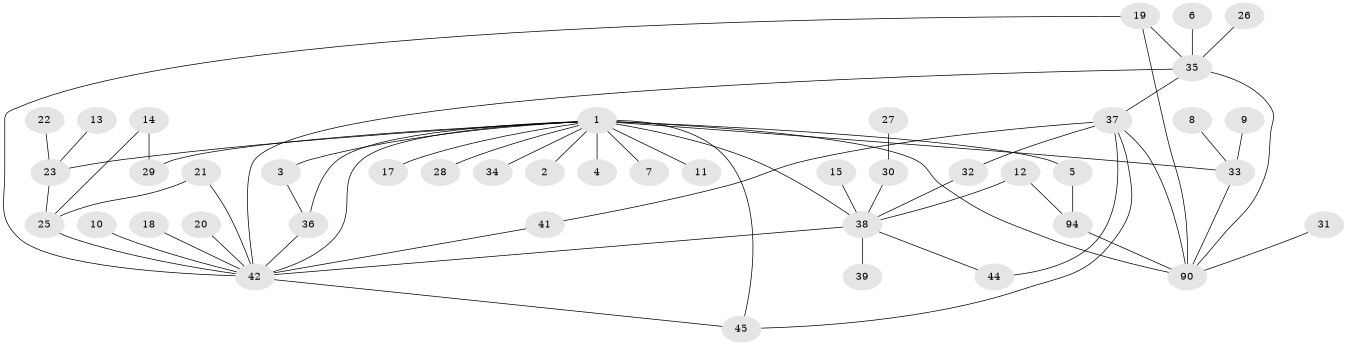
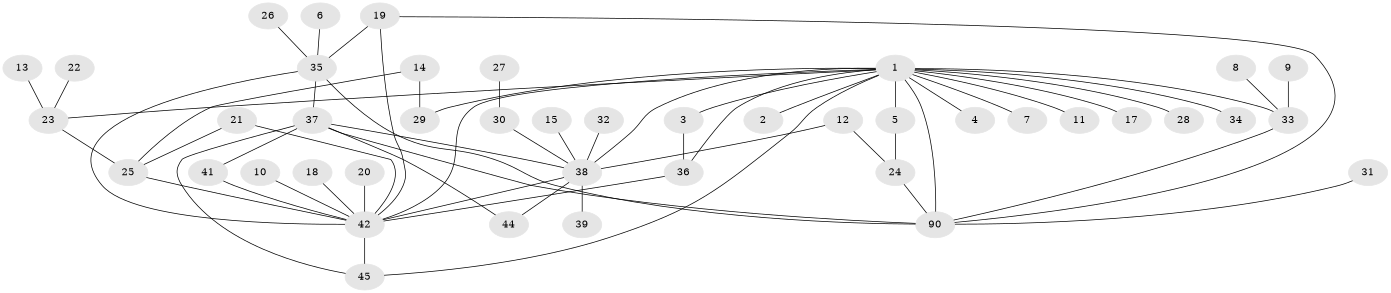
(1039, 144) -> (448, 145)
(1073, 225) -> (895, 173)
